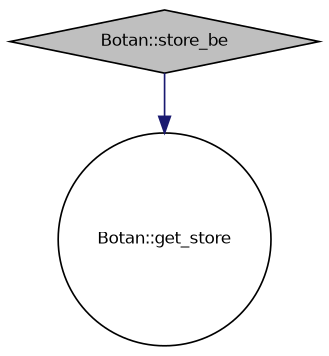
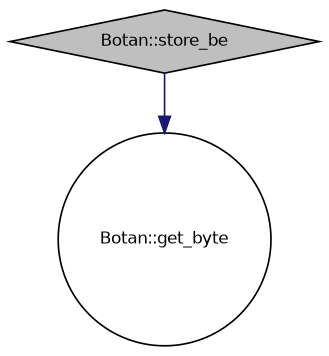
(165, 239) -> (165, 239)
